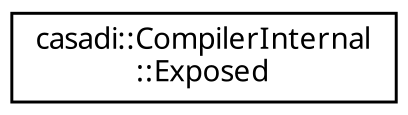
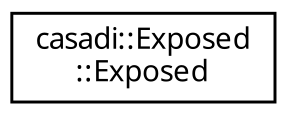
(204, 58) -> (143, 58)
